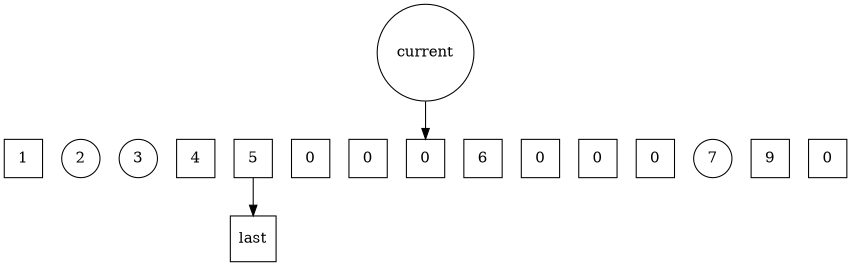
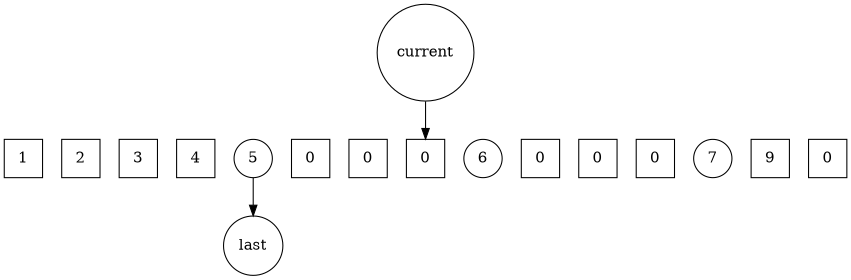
(81, 159) -> (81, 159)
(138, 159) -> (138, 159)
(253, 159) -> (253, 159)
(483, 159) -> (483, 159)
(253, 239) -> (253, 246)
